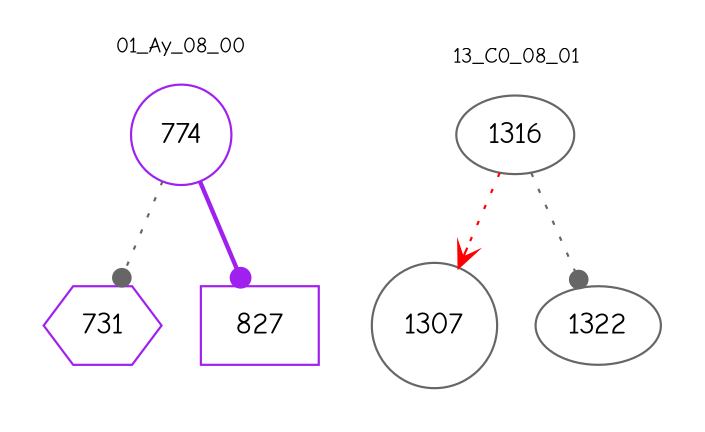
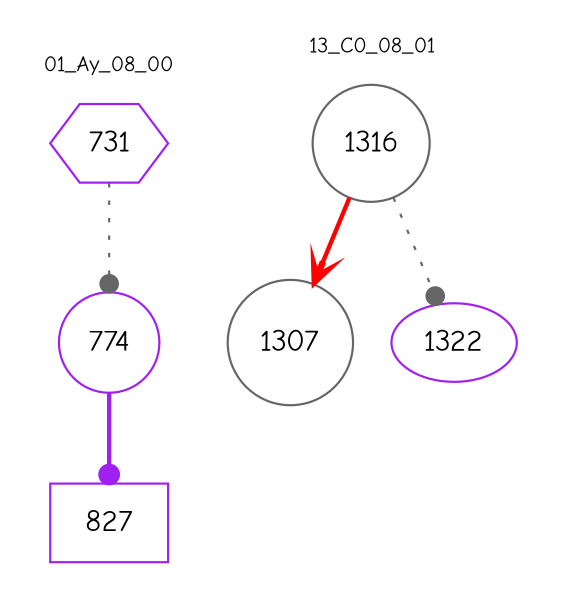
(515, 135) -> (371, 143)
(484, 210) -> (336, 231)
(144, 225) -> (109, 229)
(598, 326) -> (454, 343)
